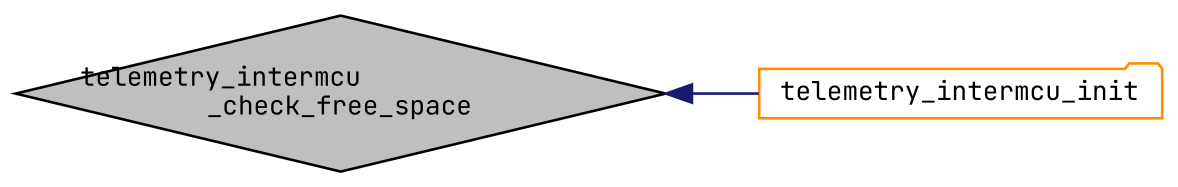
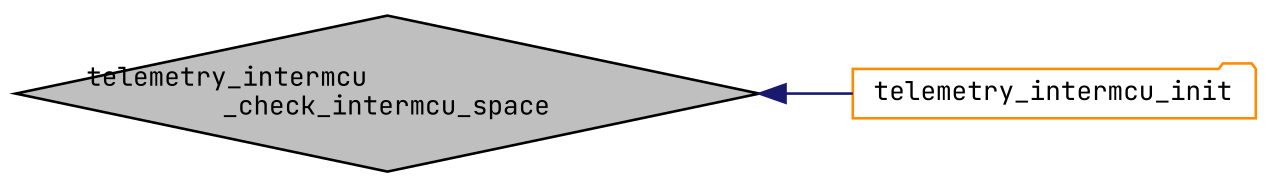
(341, 94) -> (387, 94)
